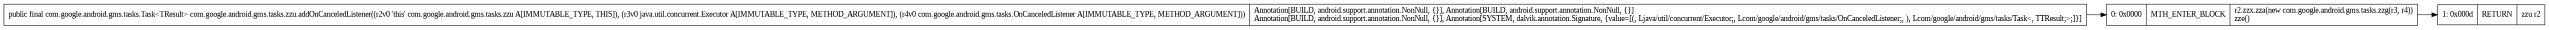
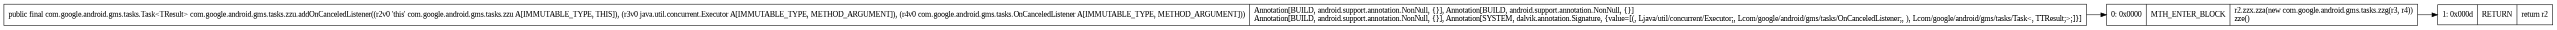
(2531, 15) -> (2535, 15)
